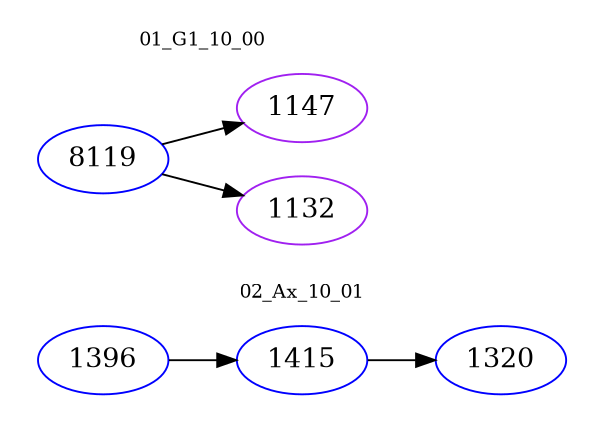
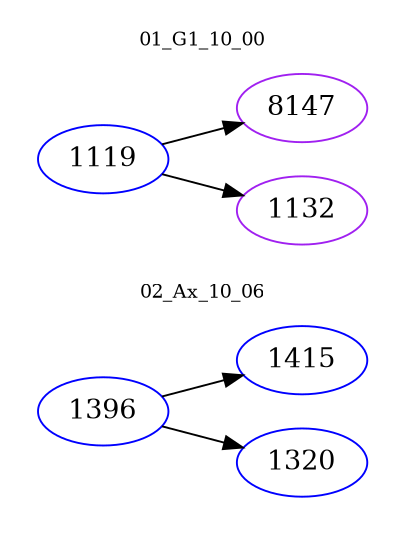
(302, 108) -> (302, 108)
(103, 159) -> (103, 159)
(302, 293) -> (203, 293)
(392, 360) -> (193, 435)
